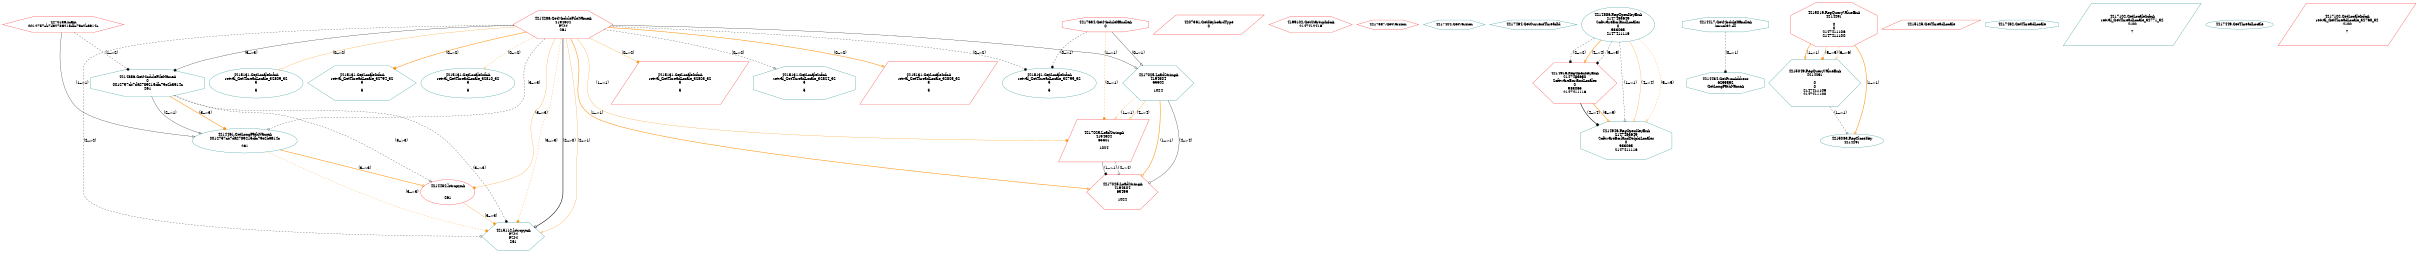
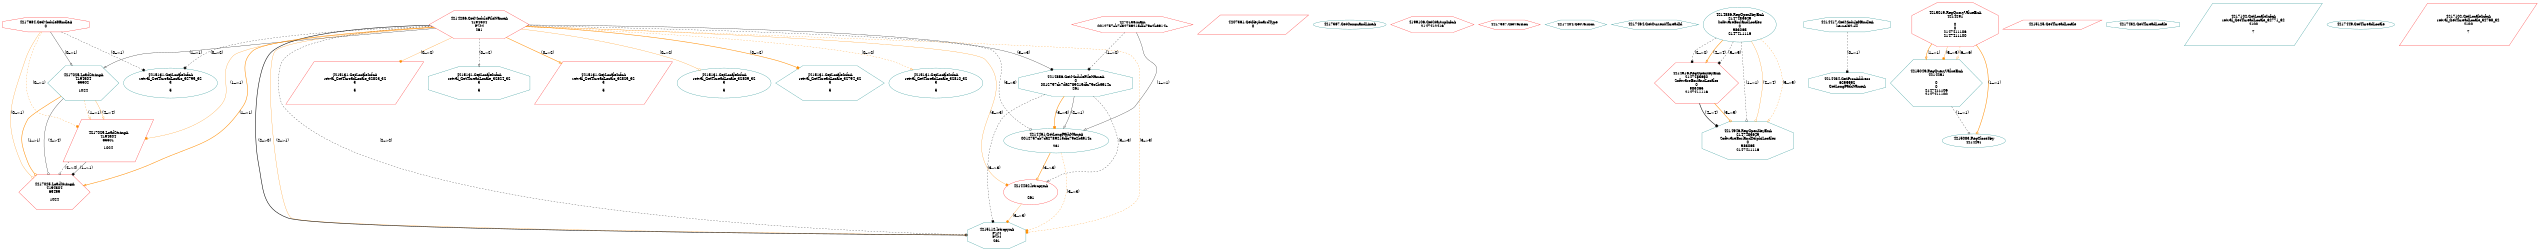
(1311, 25) -> (1432, 25)
none -> (1350, 25)
none -> (12, 104)
(513, 236) -> (997, 236)
